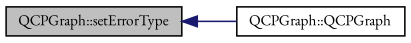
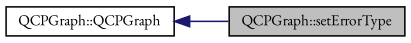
(217, 21) -> (209, 21)
